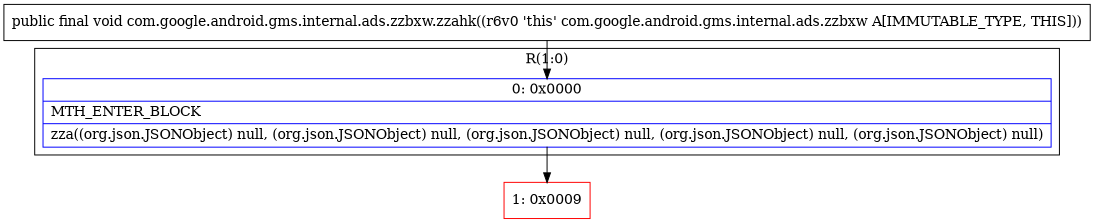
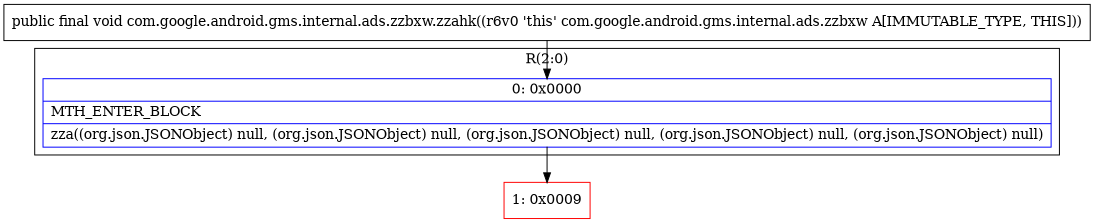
(547, 60) -> (547, 60)
